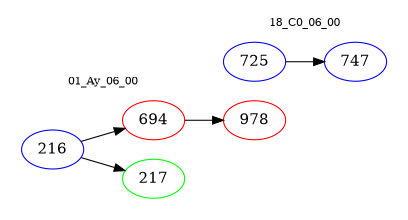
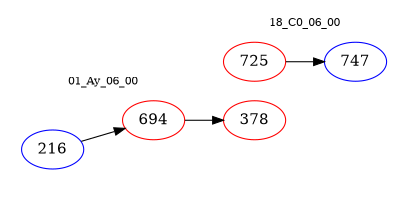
(255, 62) -> (255, 62)
(255, 120) -> (255, 120)
(154, 179) -> none
